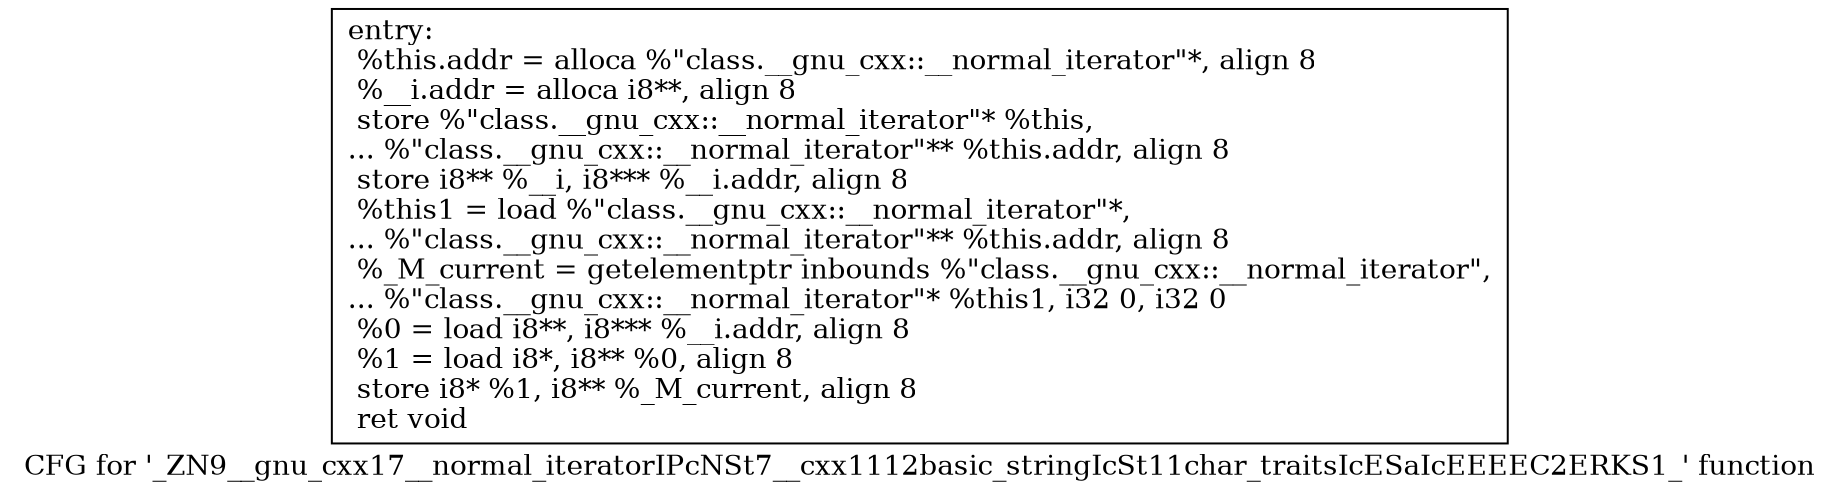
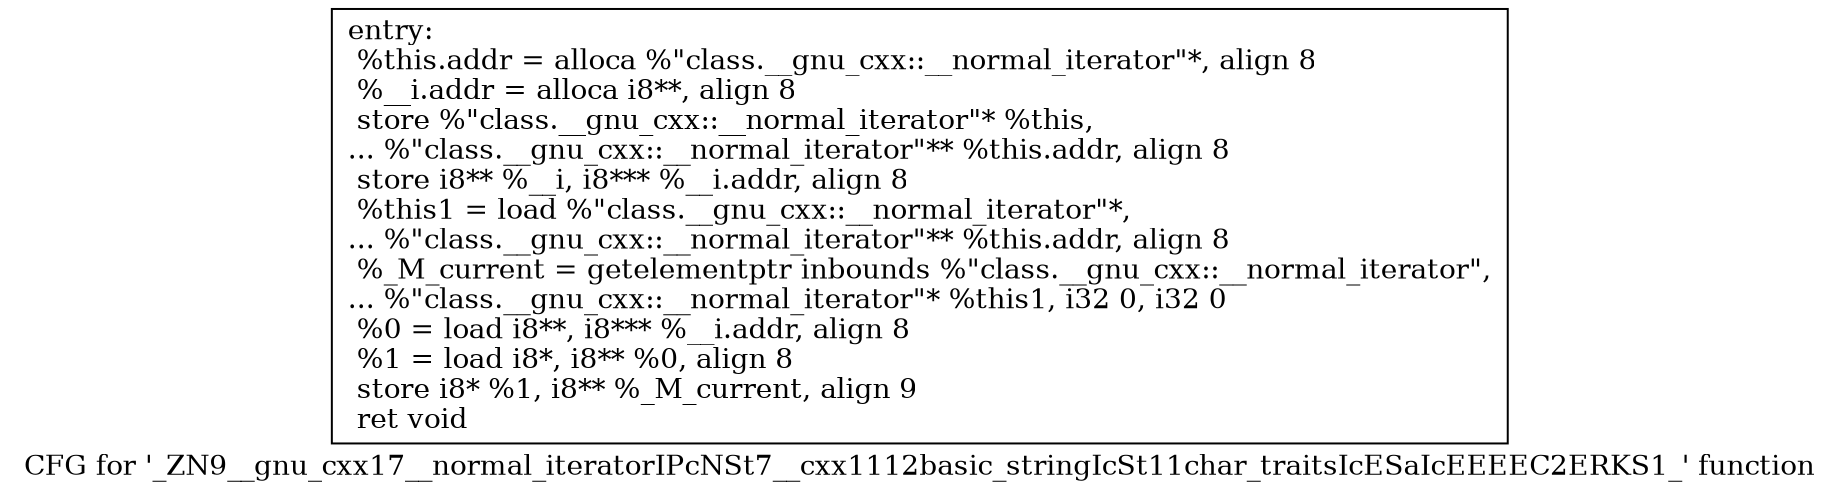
(633, 390) -> (633, 390)
